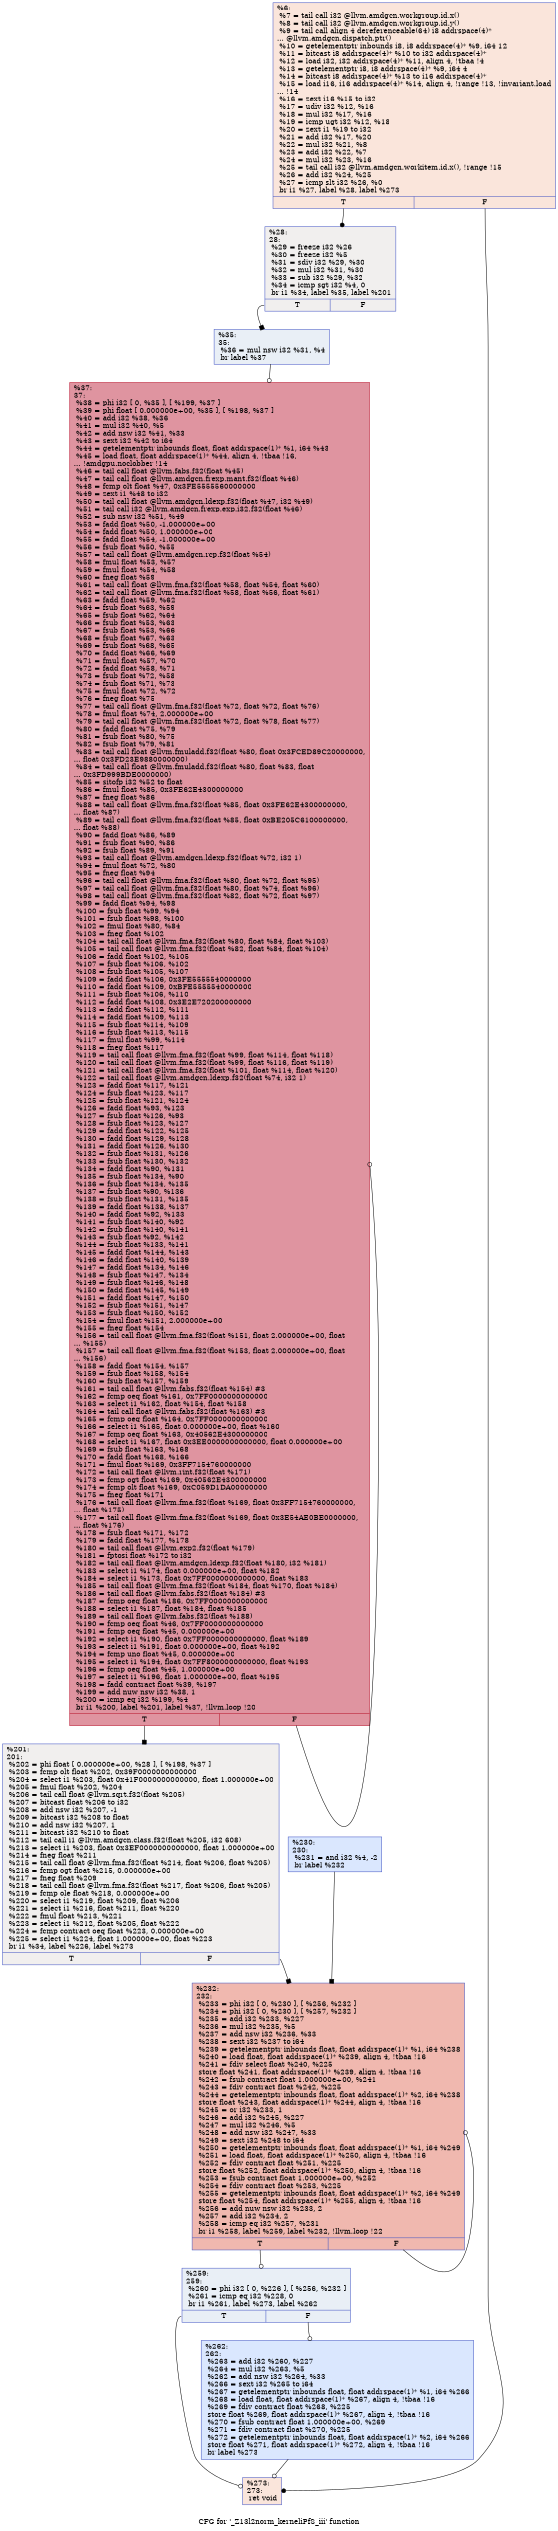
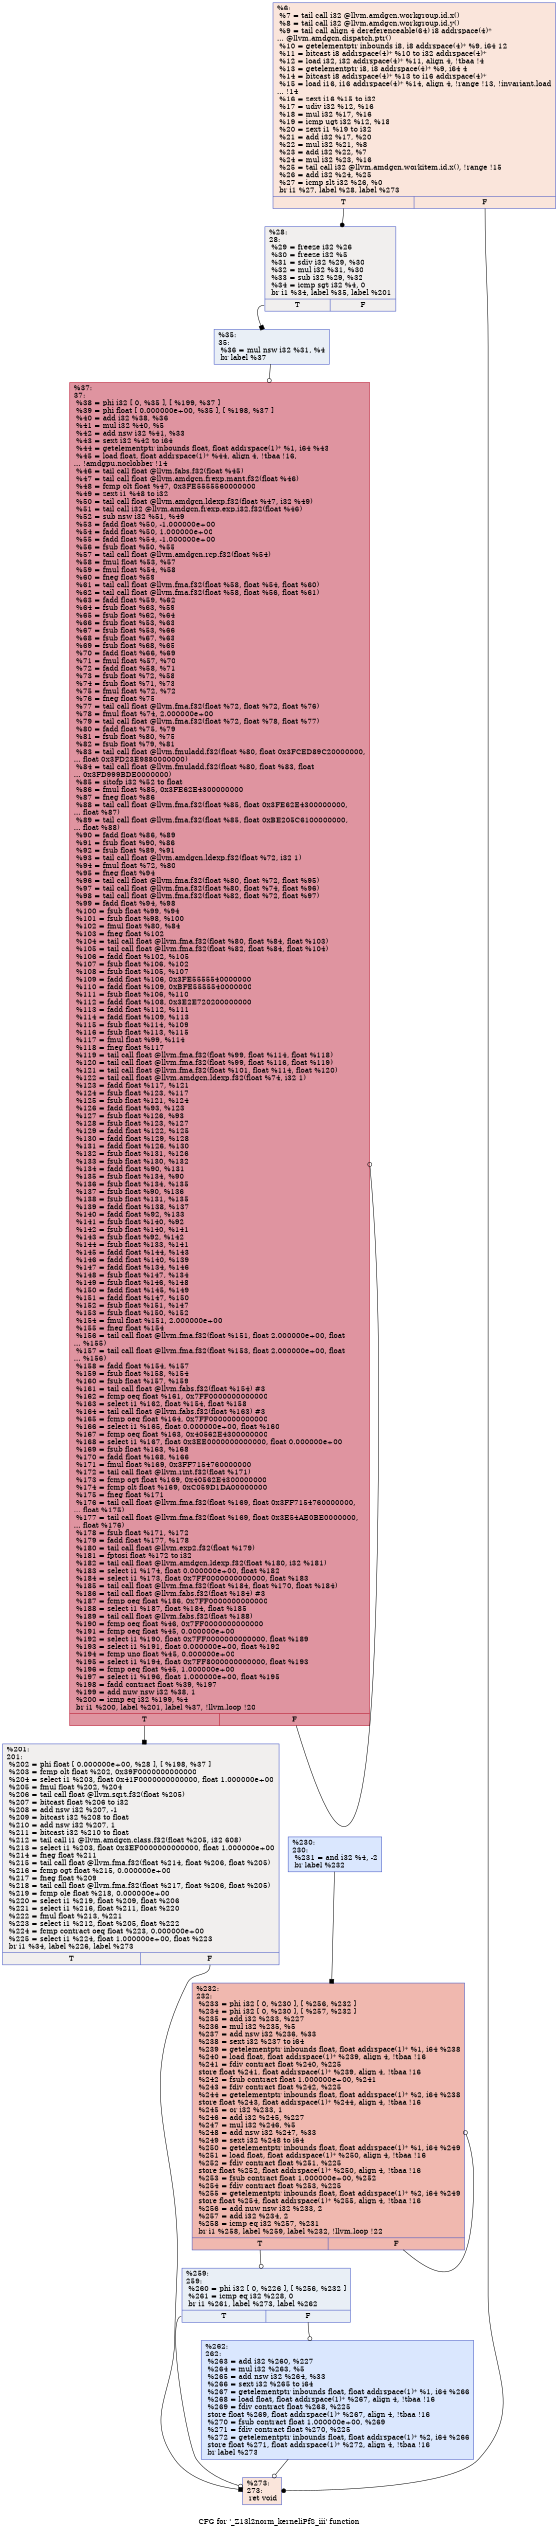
(284, 1968) -> (177, 2241)
(265, 2065) -> (269, 2065)
(265, 2377) -> (265, 2377)
